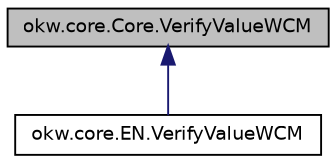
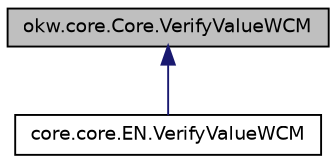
(168, 135) -> (168, 135)
